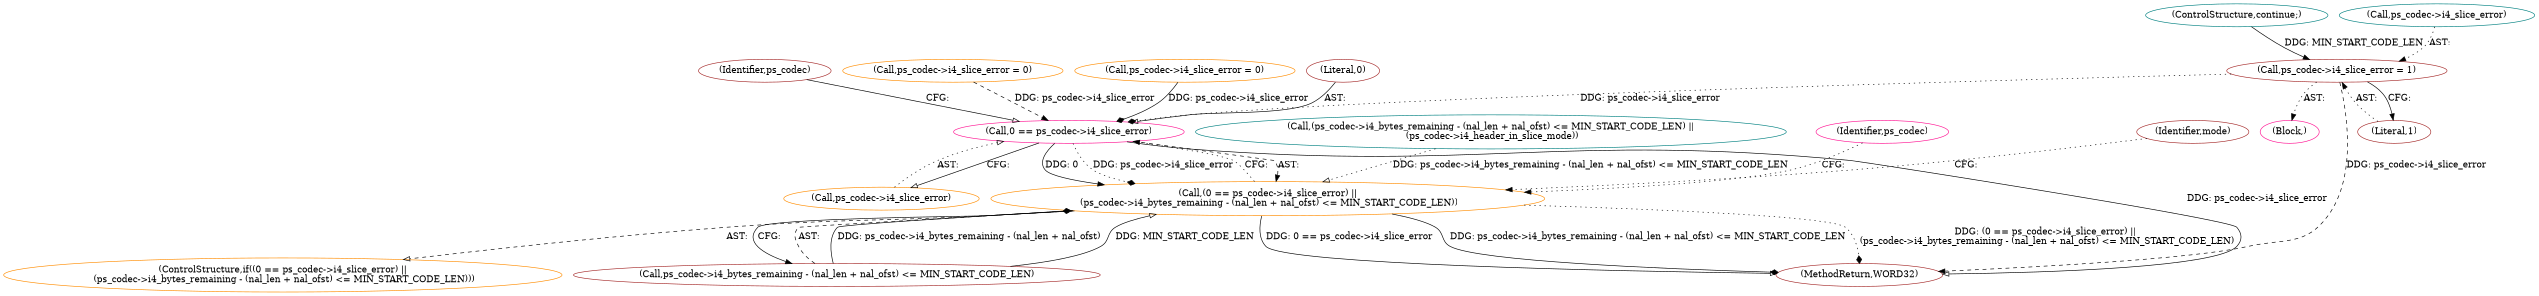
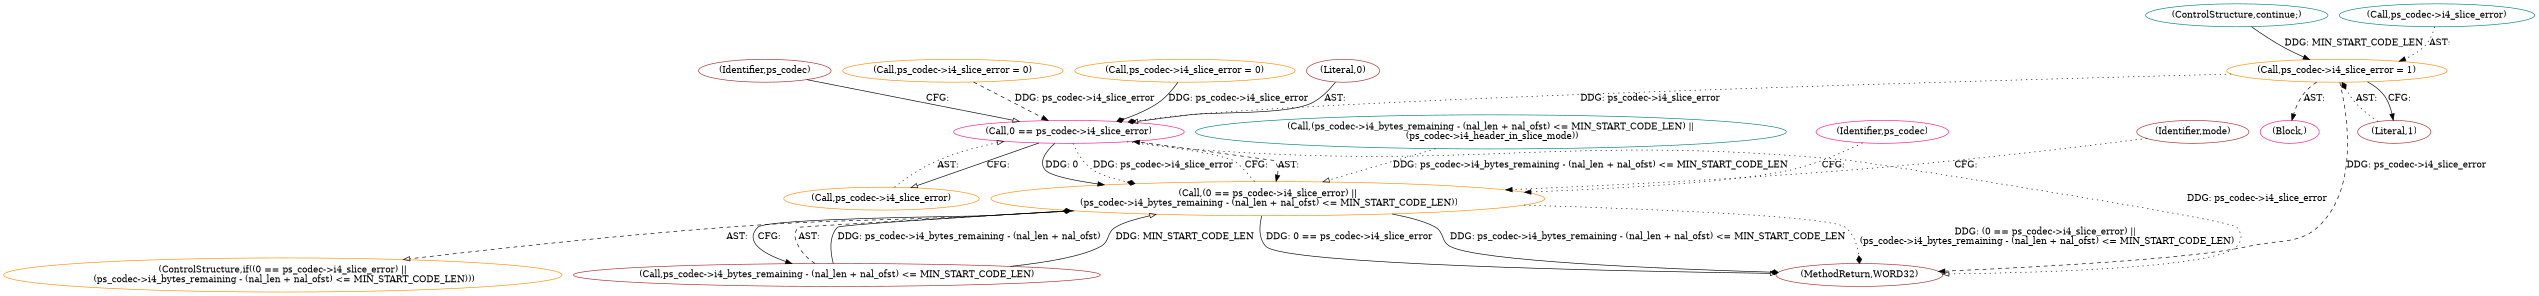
(2337, 71) -> (2337, 71)
(2302, 96) -> (2302, 96)
(2360, 107) -> (2360, 107)
(1840, 160) -> (1840, 160)
